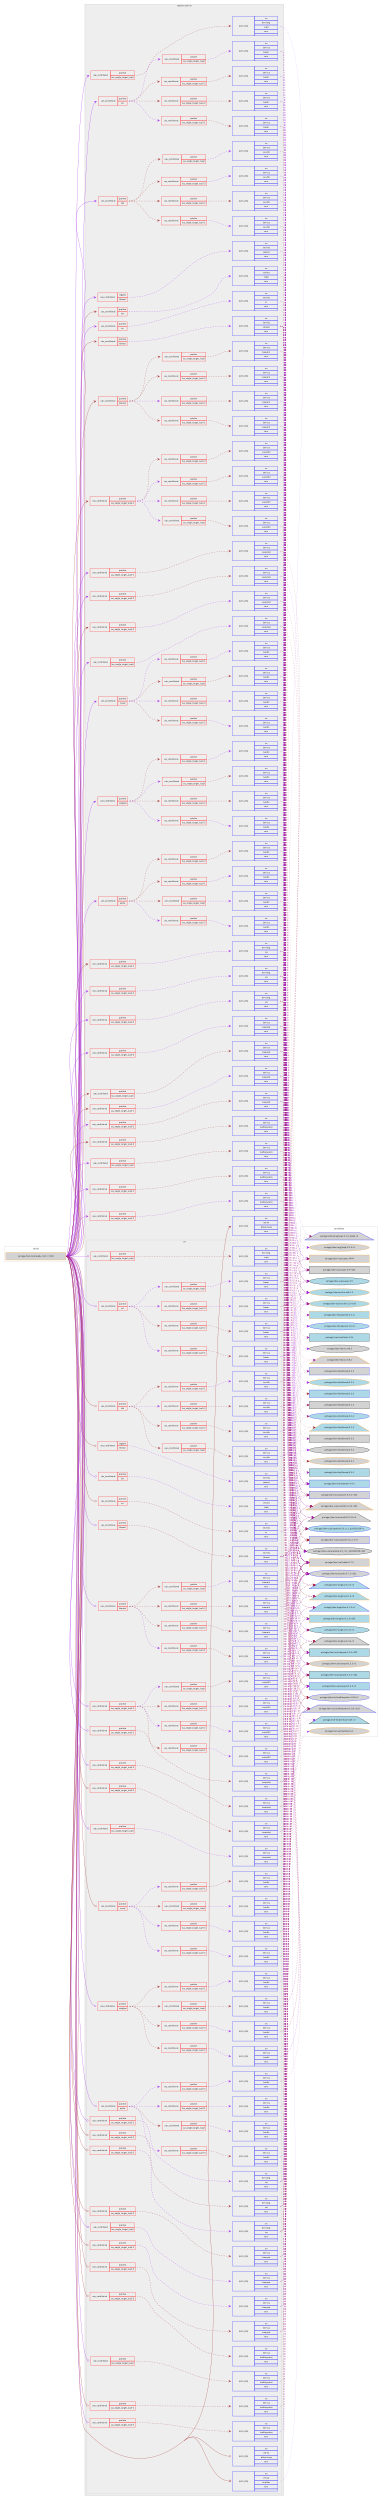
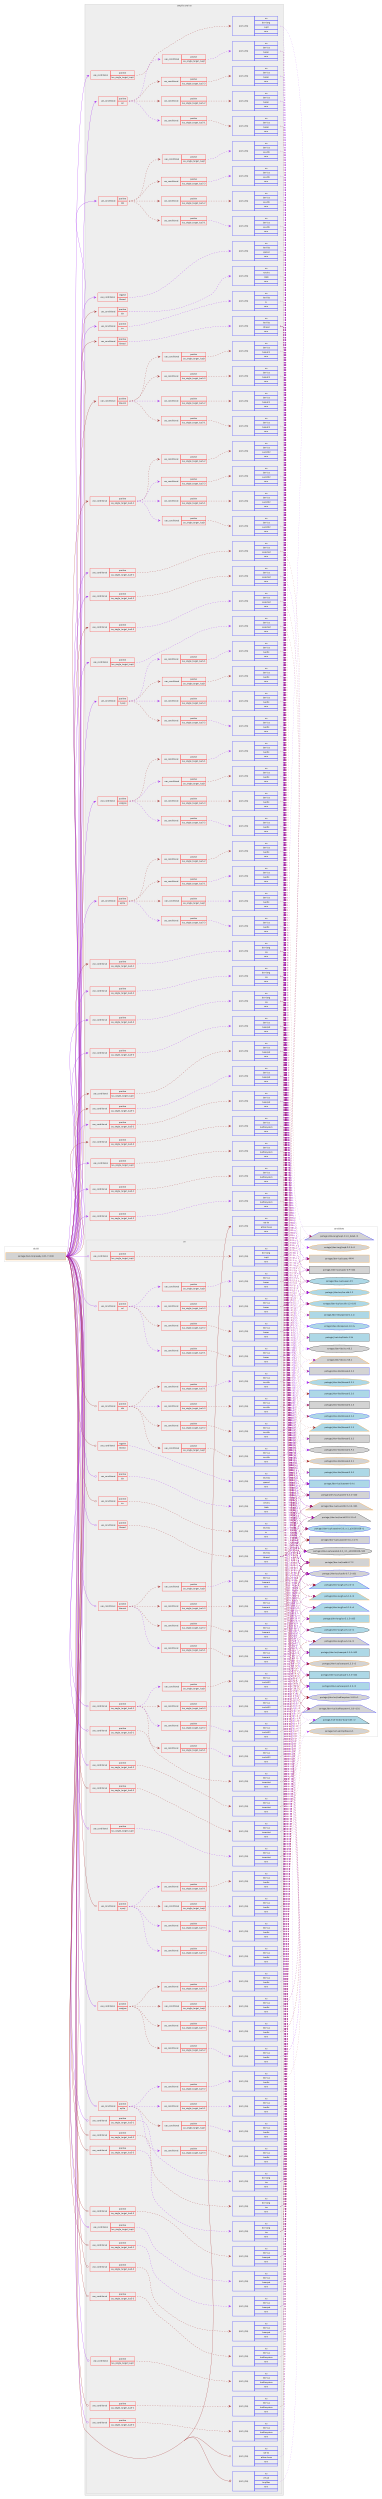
(339, 1608) -> (339, 1608)
(339, 1641) -> (339, 1641)
